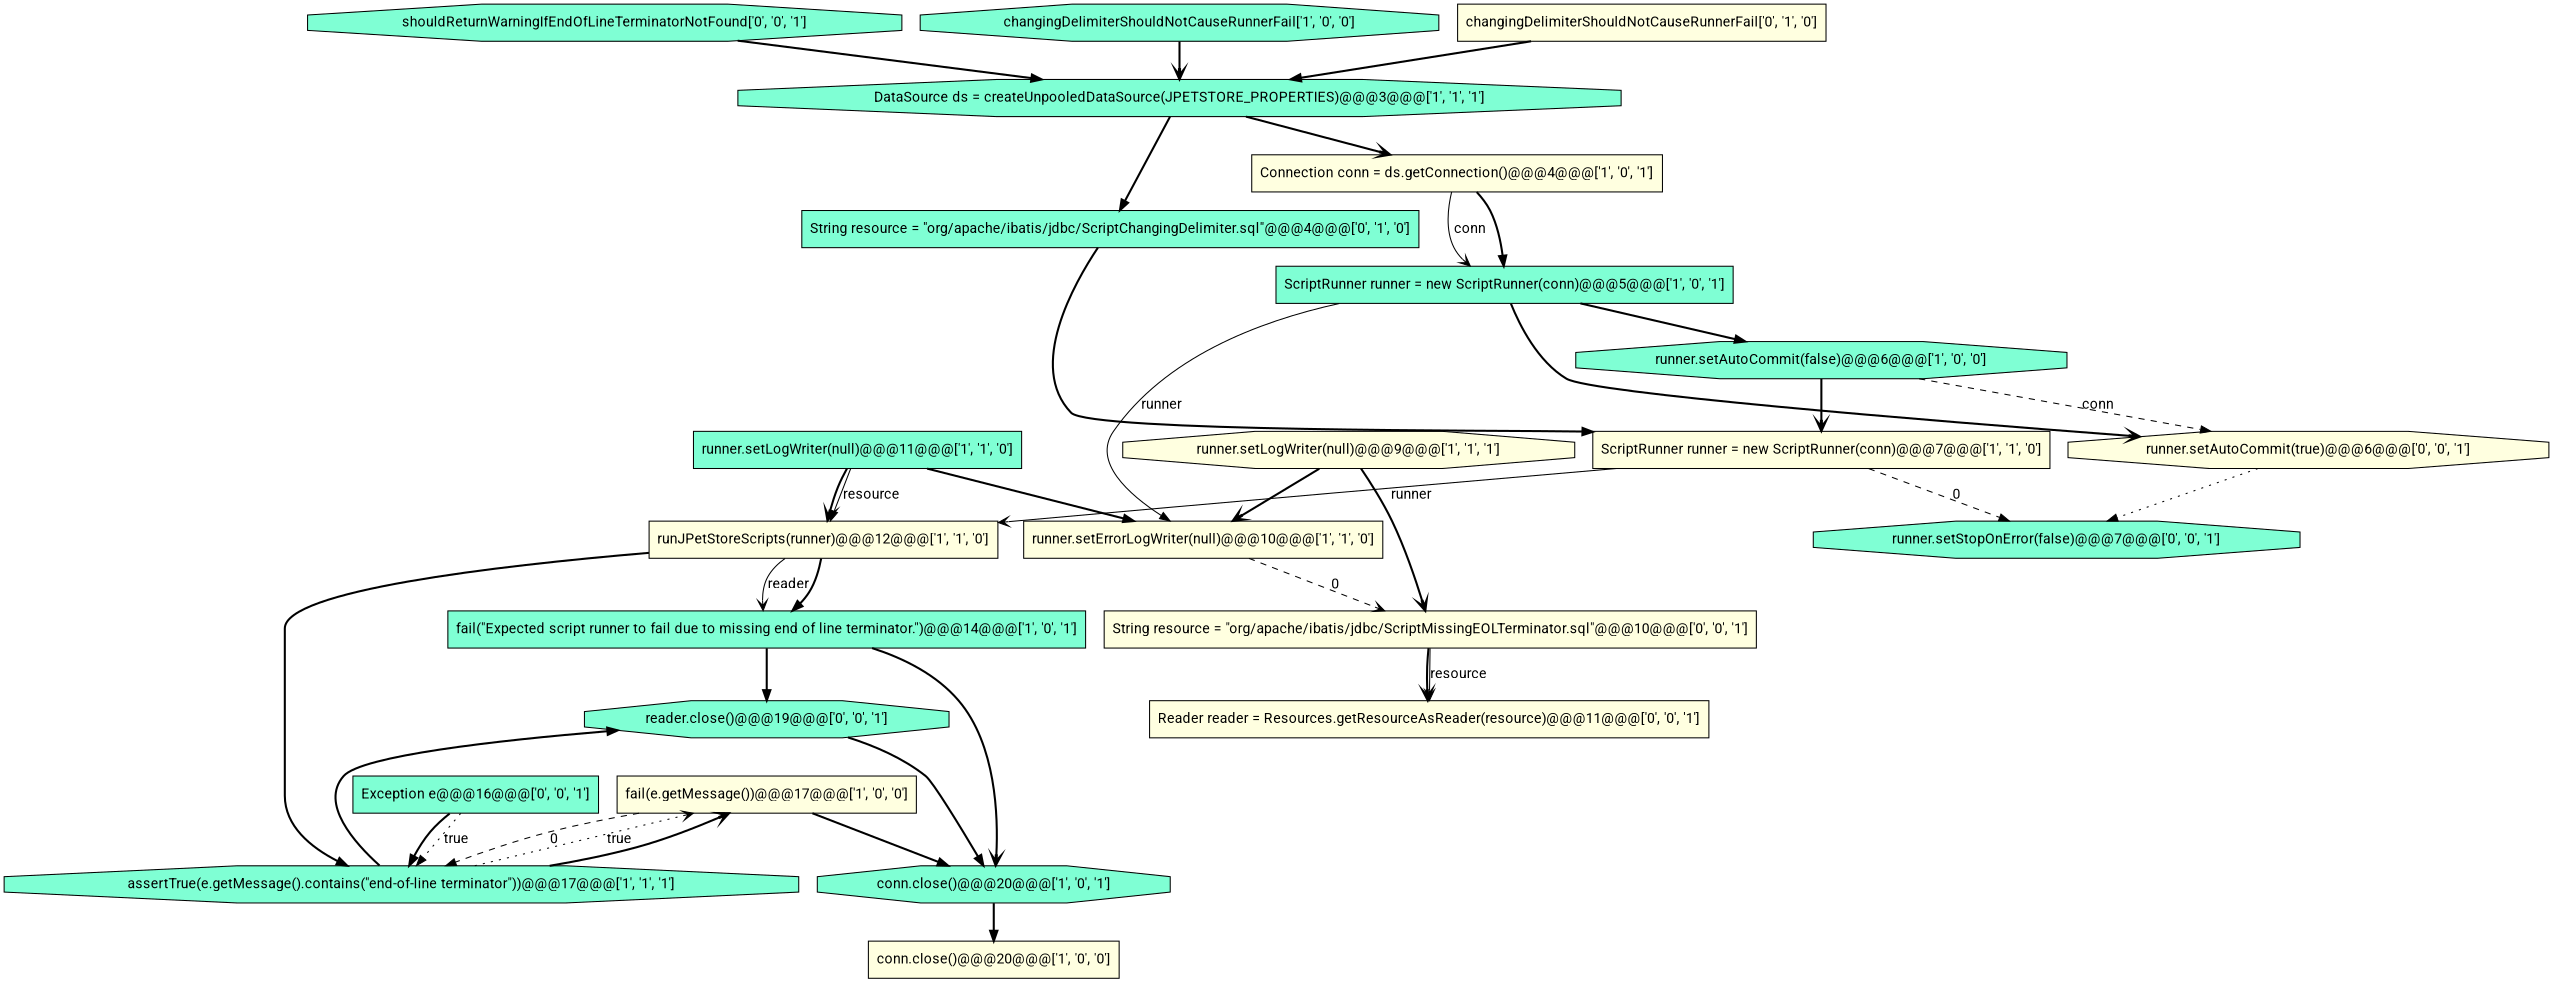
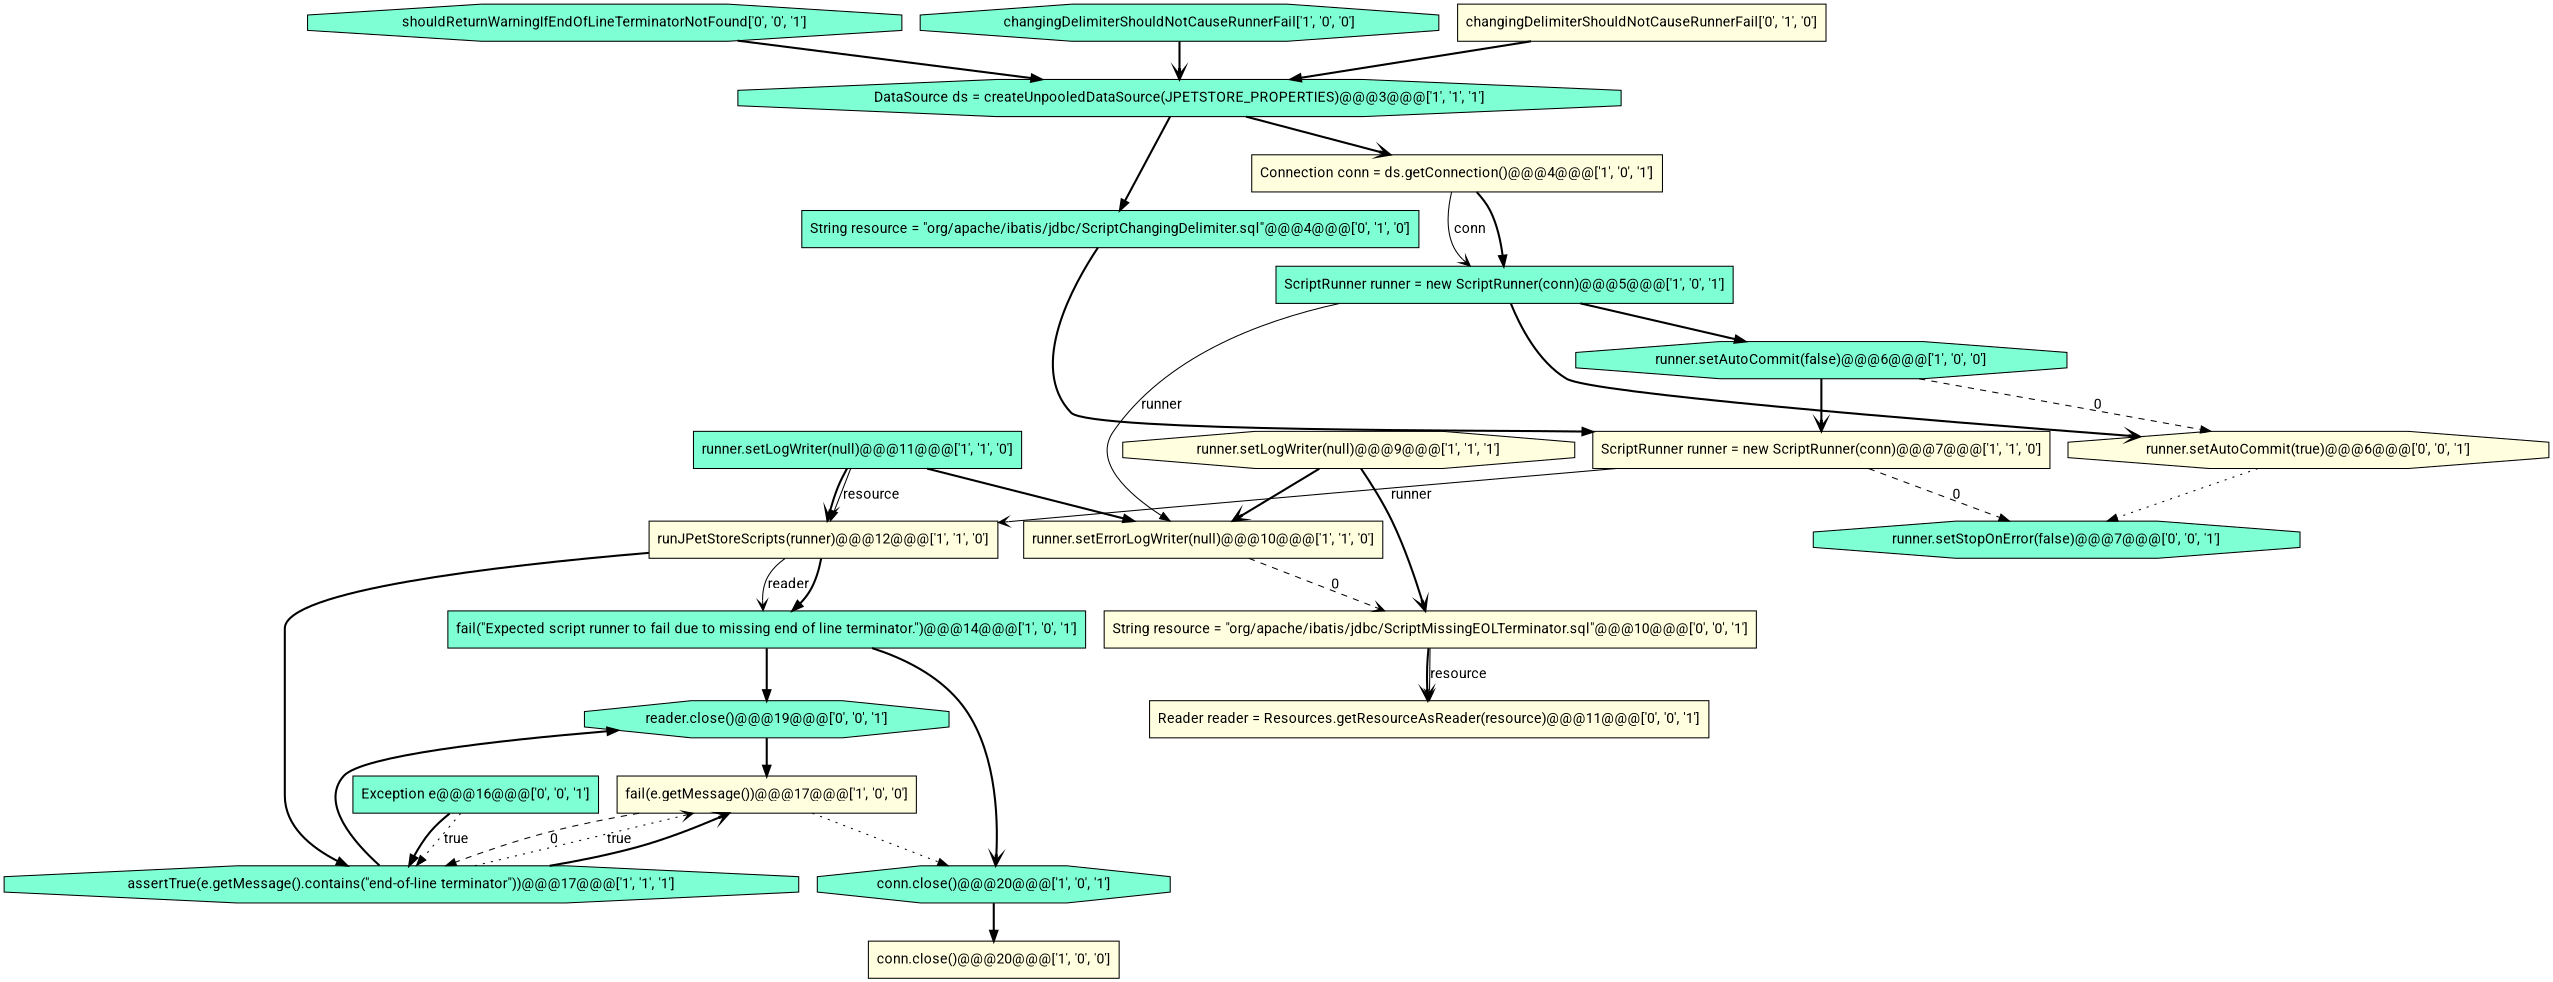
(2098, 405) -> (2098, 405)
(929, 779) -> (767, 752)
(875, 838) -> (875, 838)
